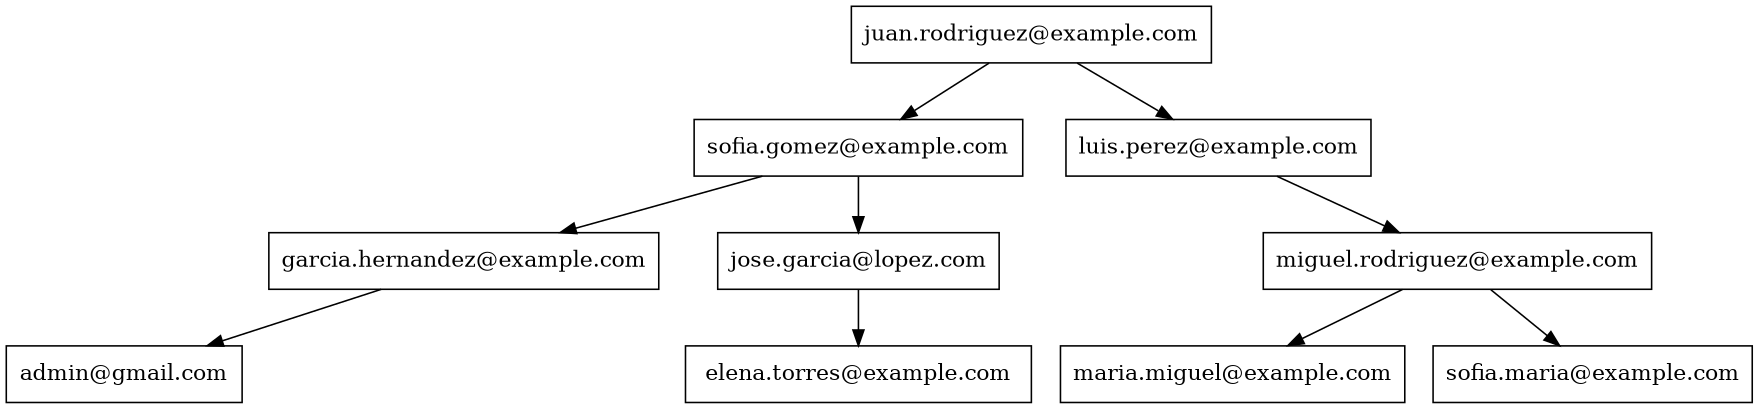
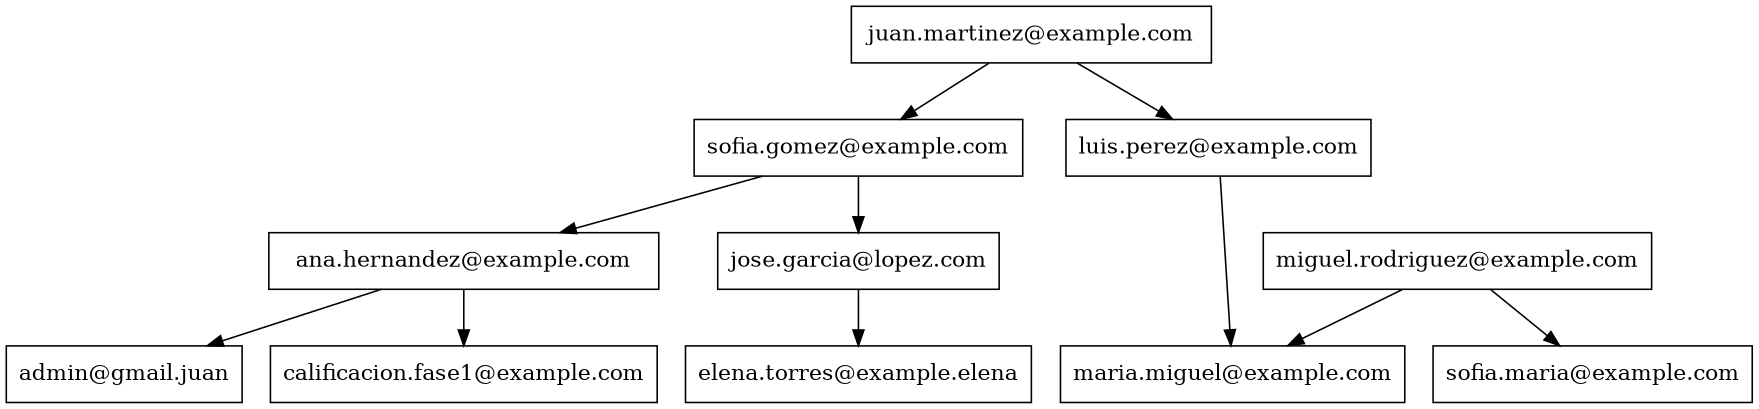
(1031, 35) -> (1031, 35)
(1331, 201) -> (1225, 253)
(464, 261) -> (464, 261)
(124, 374) -> (124, 374)
none -> (464, 374)
(858, 374) -> (858, 374)
